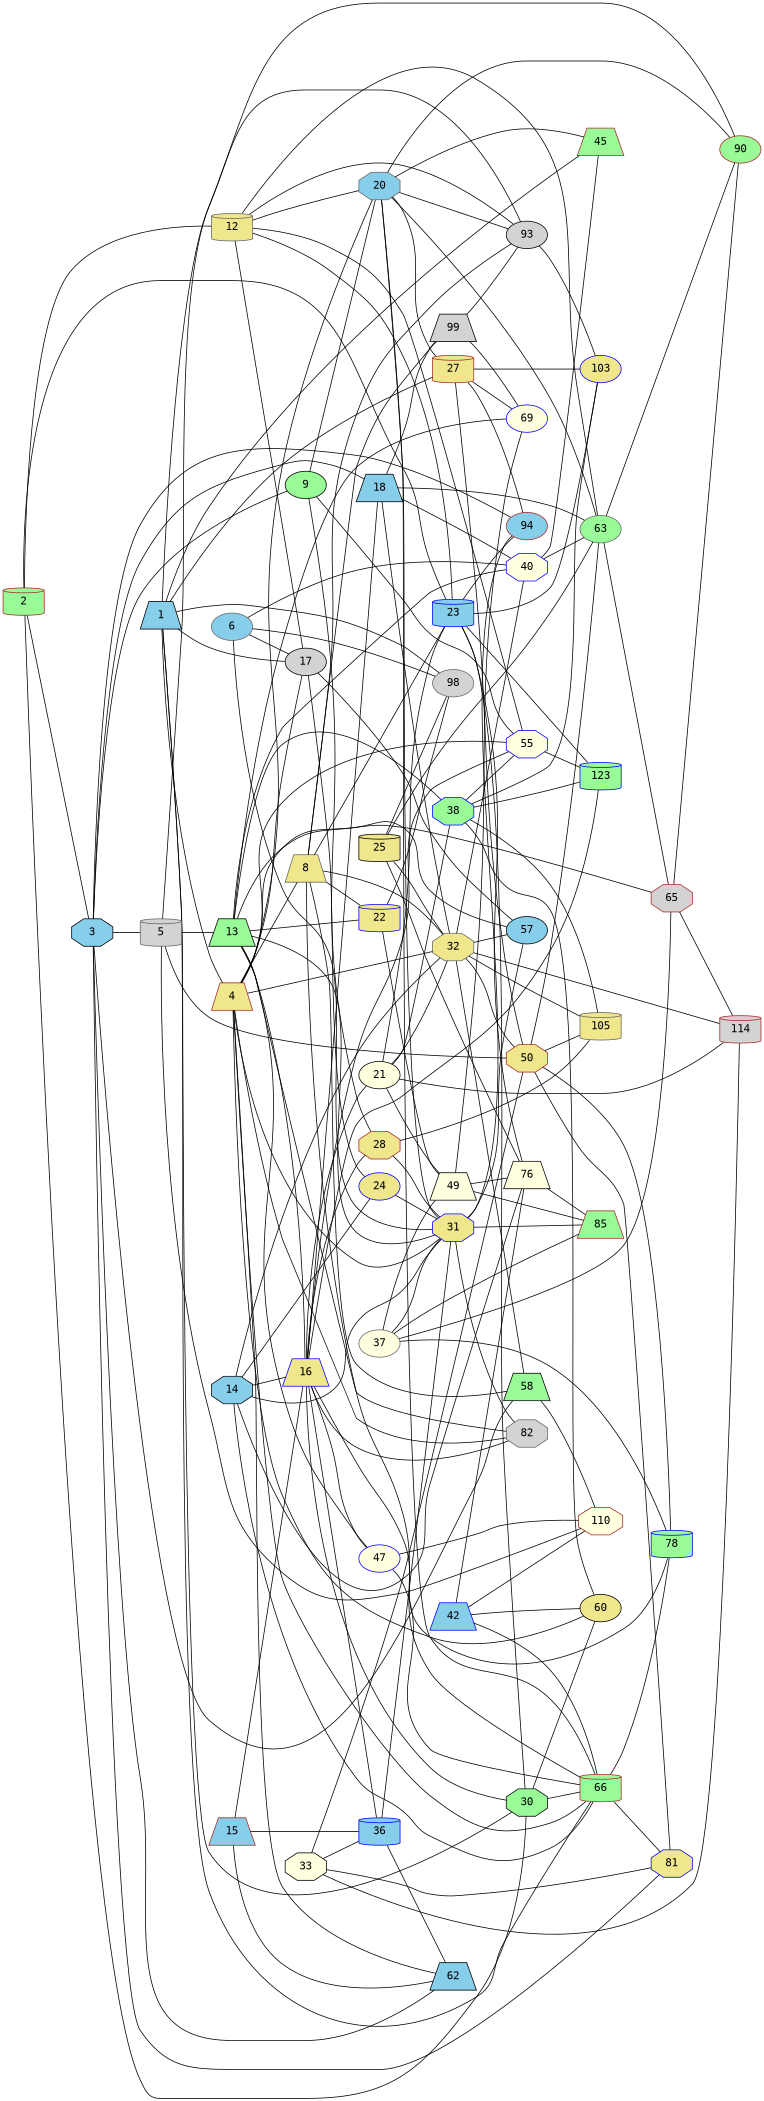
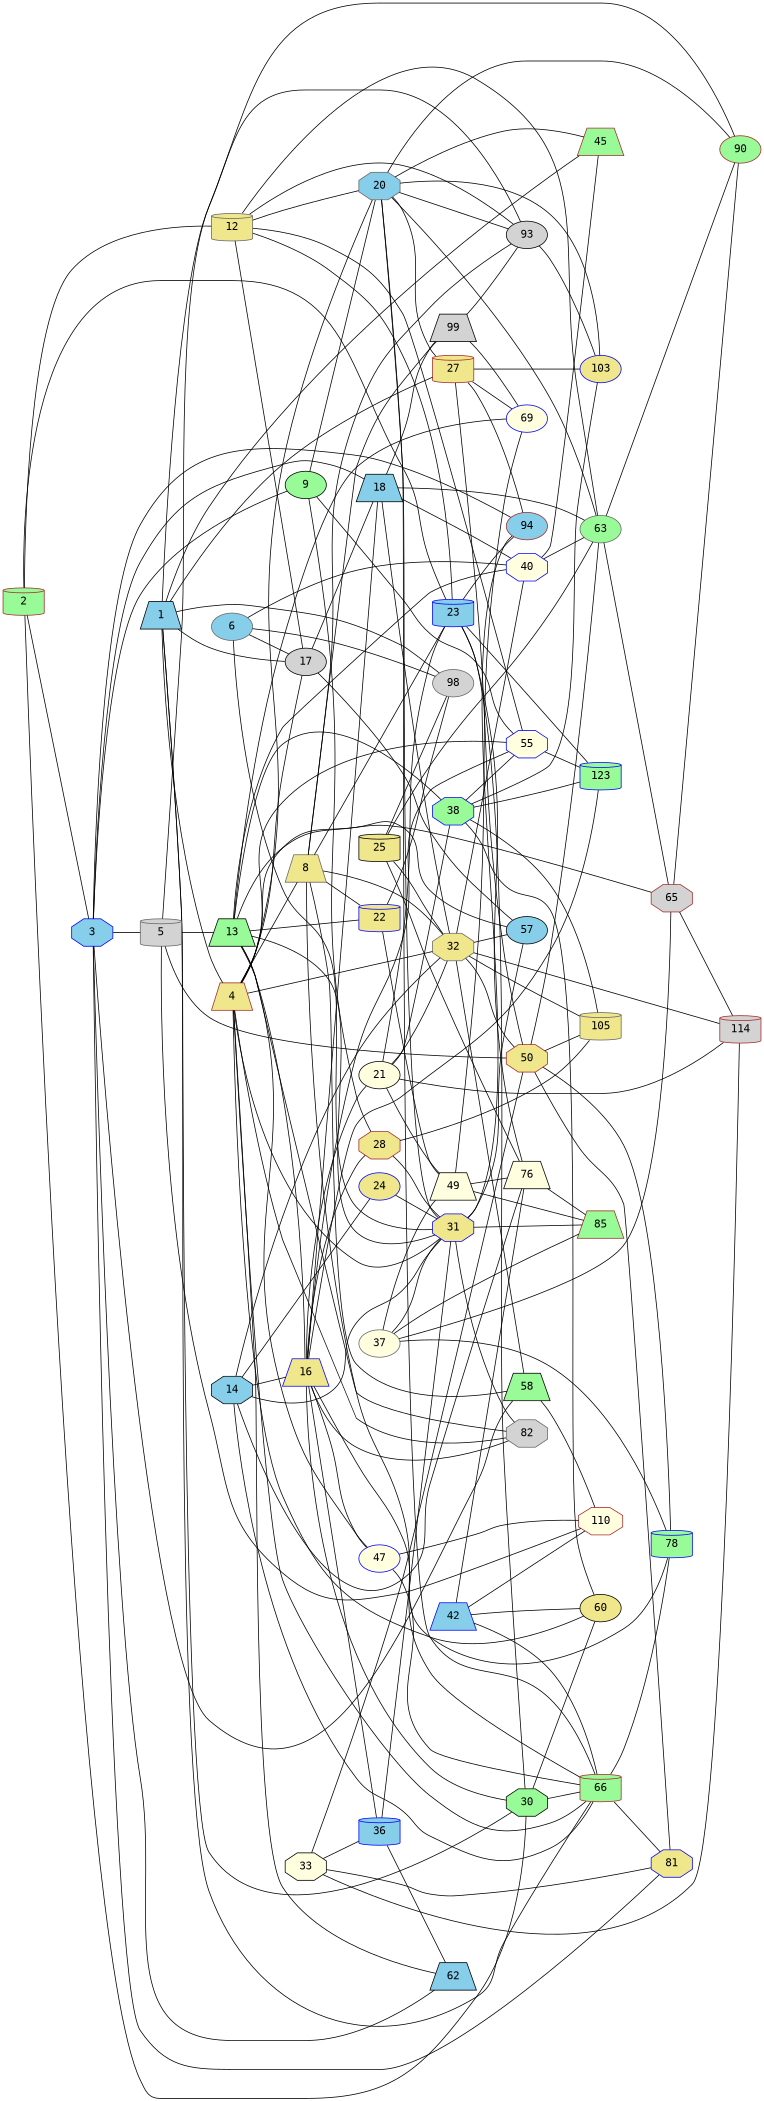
(570, 527) -> (548, 213)
(325, 814) -> (350, 557)
(92, 933) -> (92, 933)
(232, 1832) -> none
